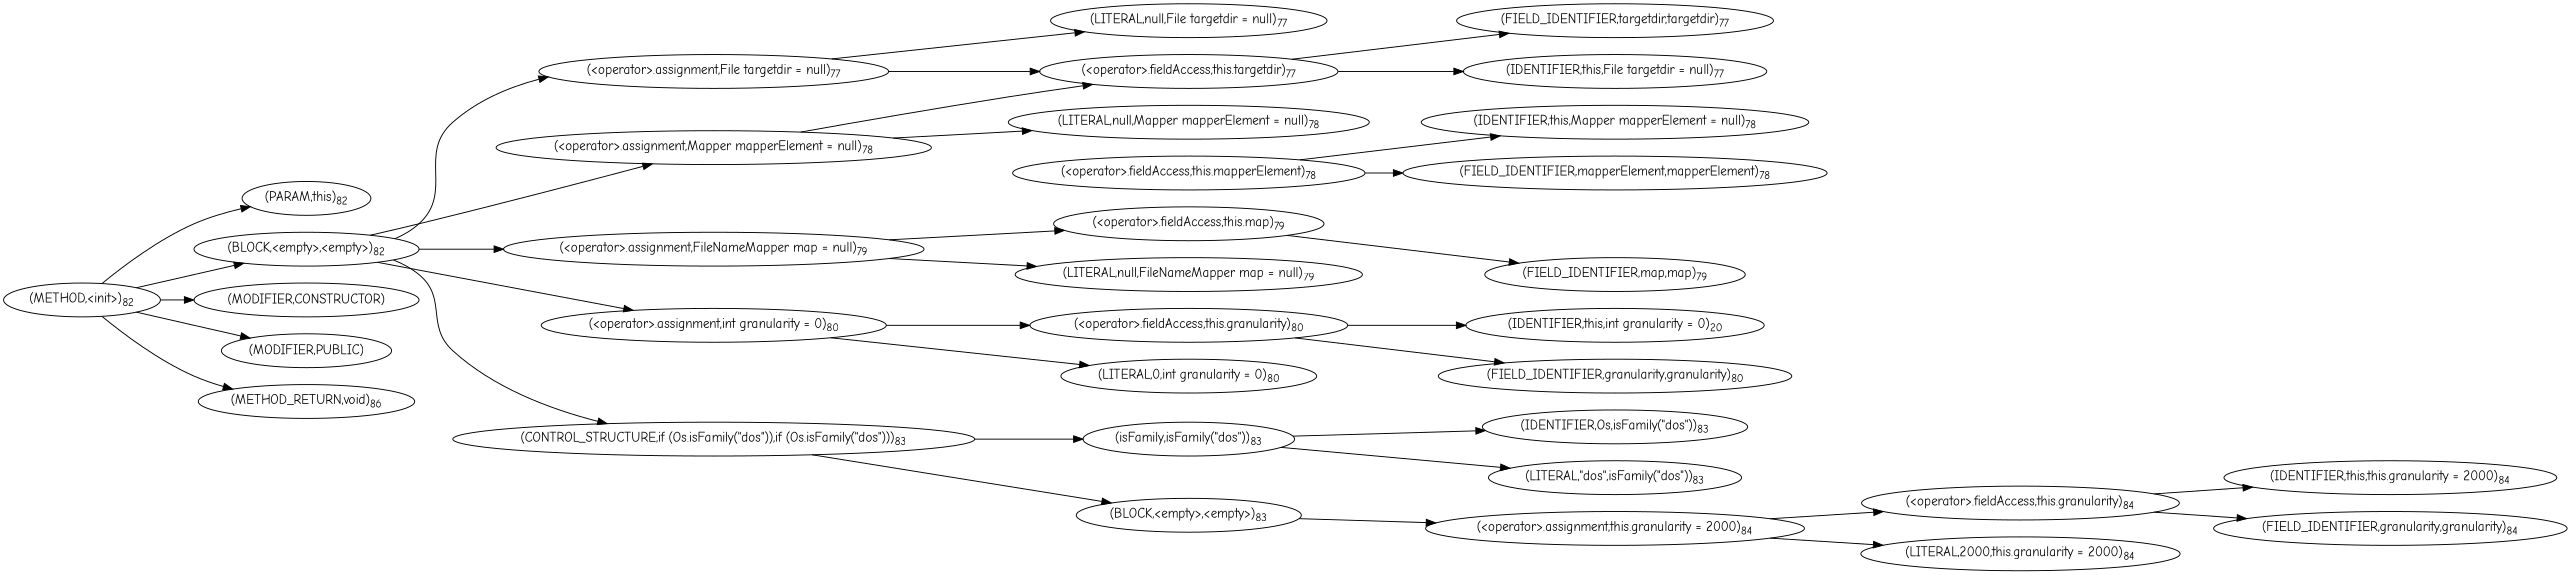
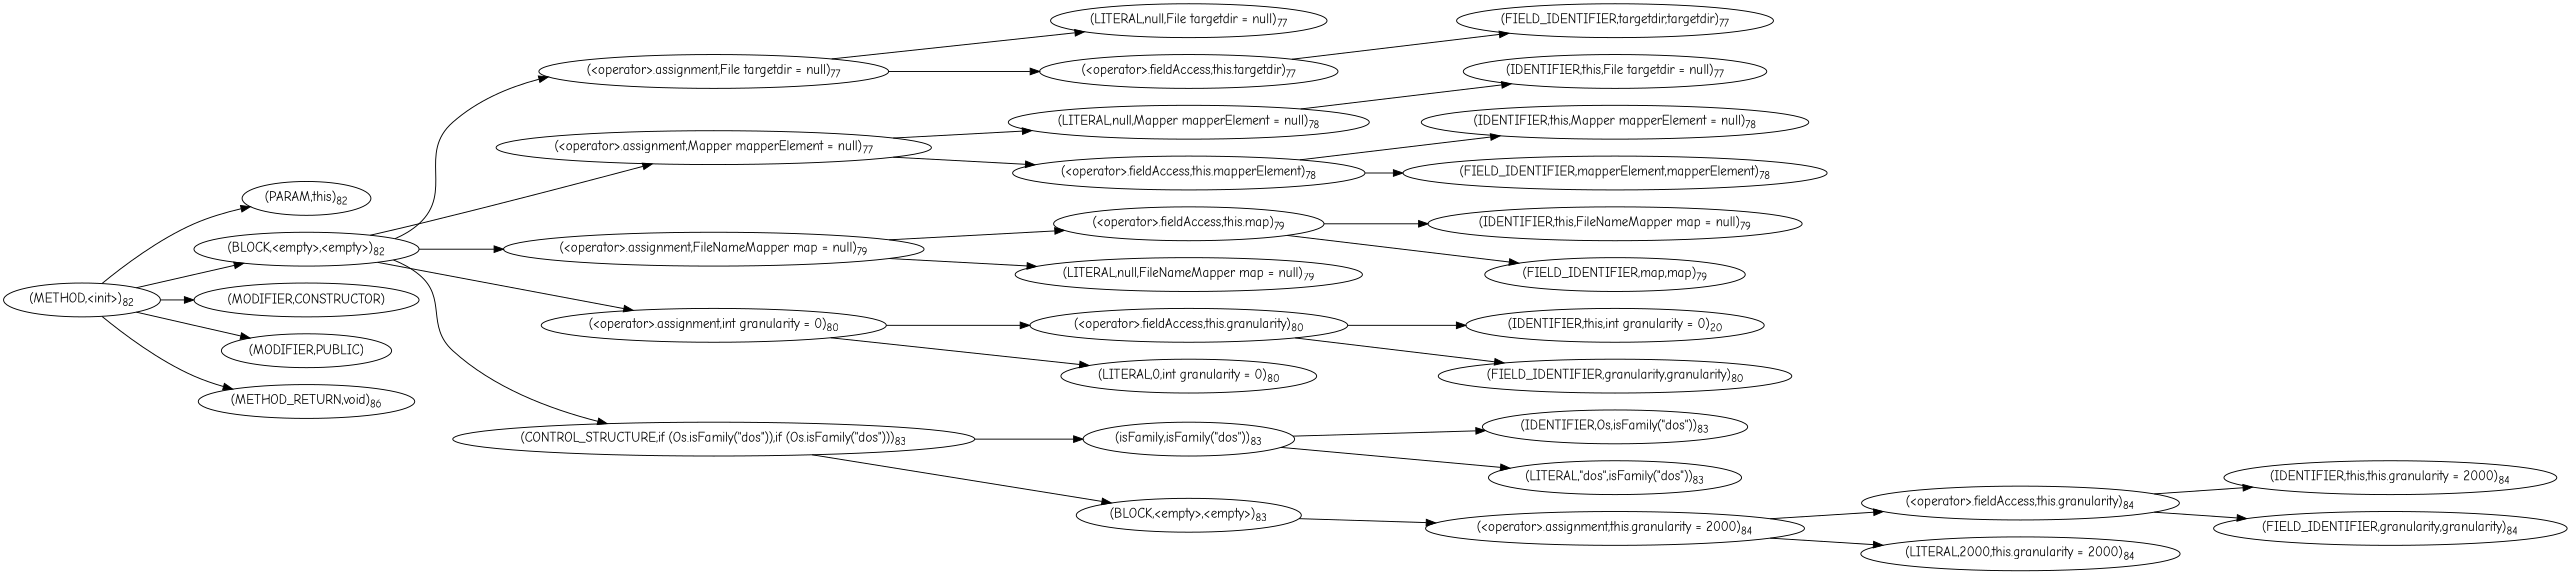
(1396, 71) -> (1401, 97)
(942, 108) -> (959, 161)
(868, 146) -> (868, 146)
none -> (1615, 224)
